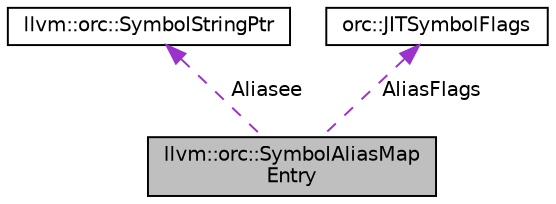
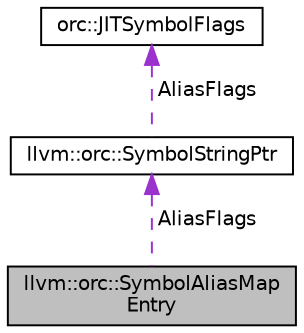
(265, 91) -> (205, 220)
(363, 98) -> (152, 101)
